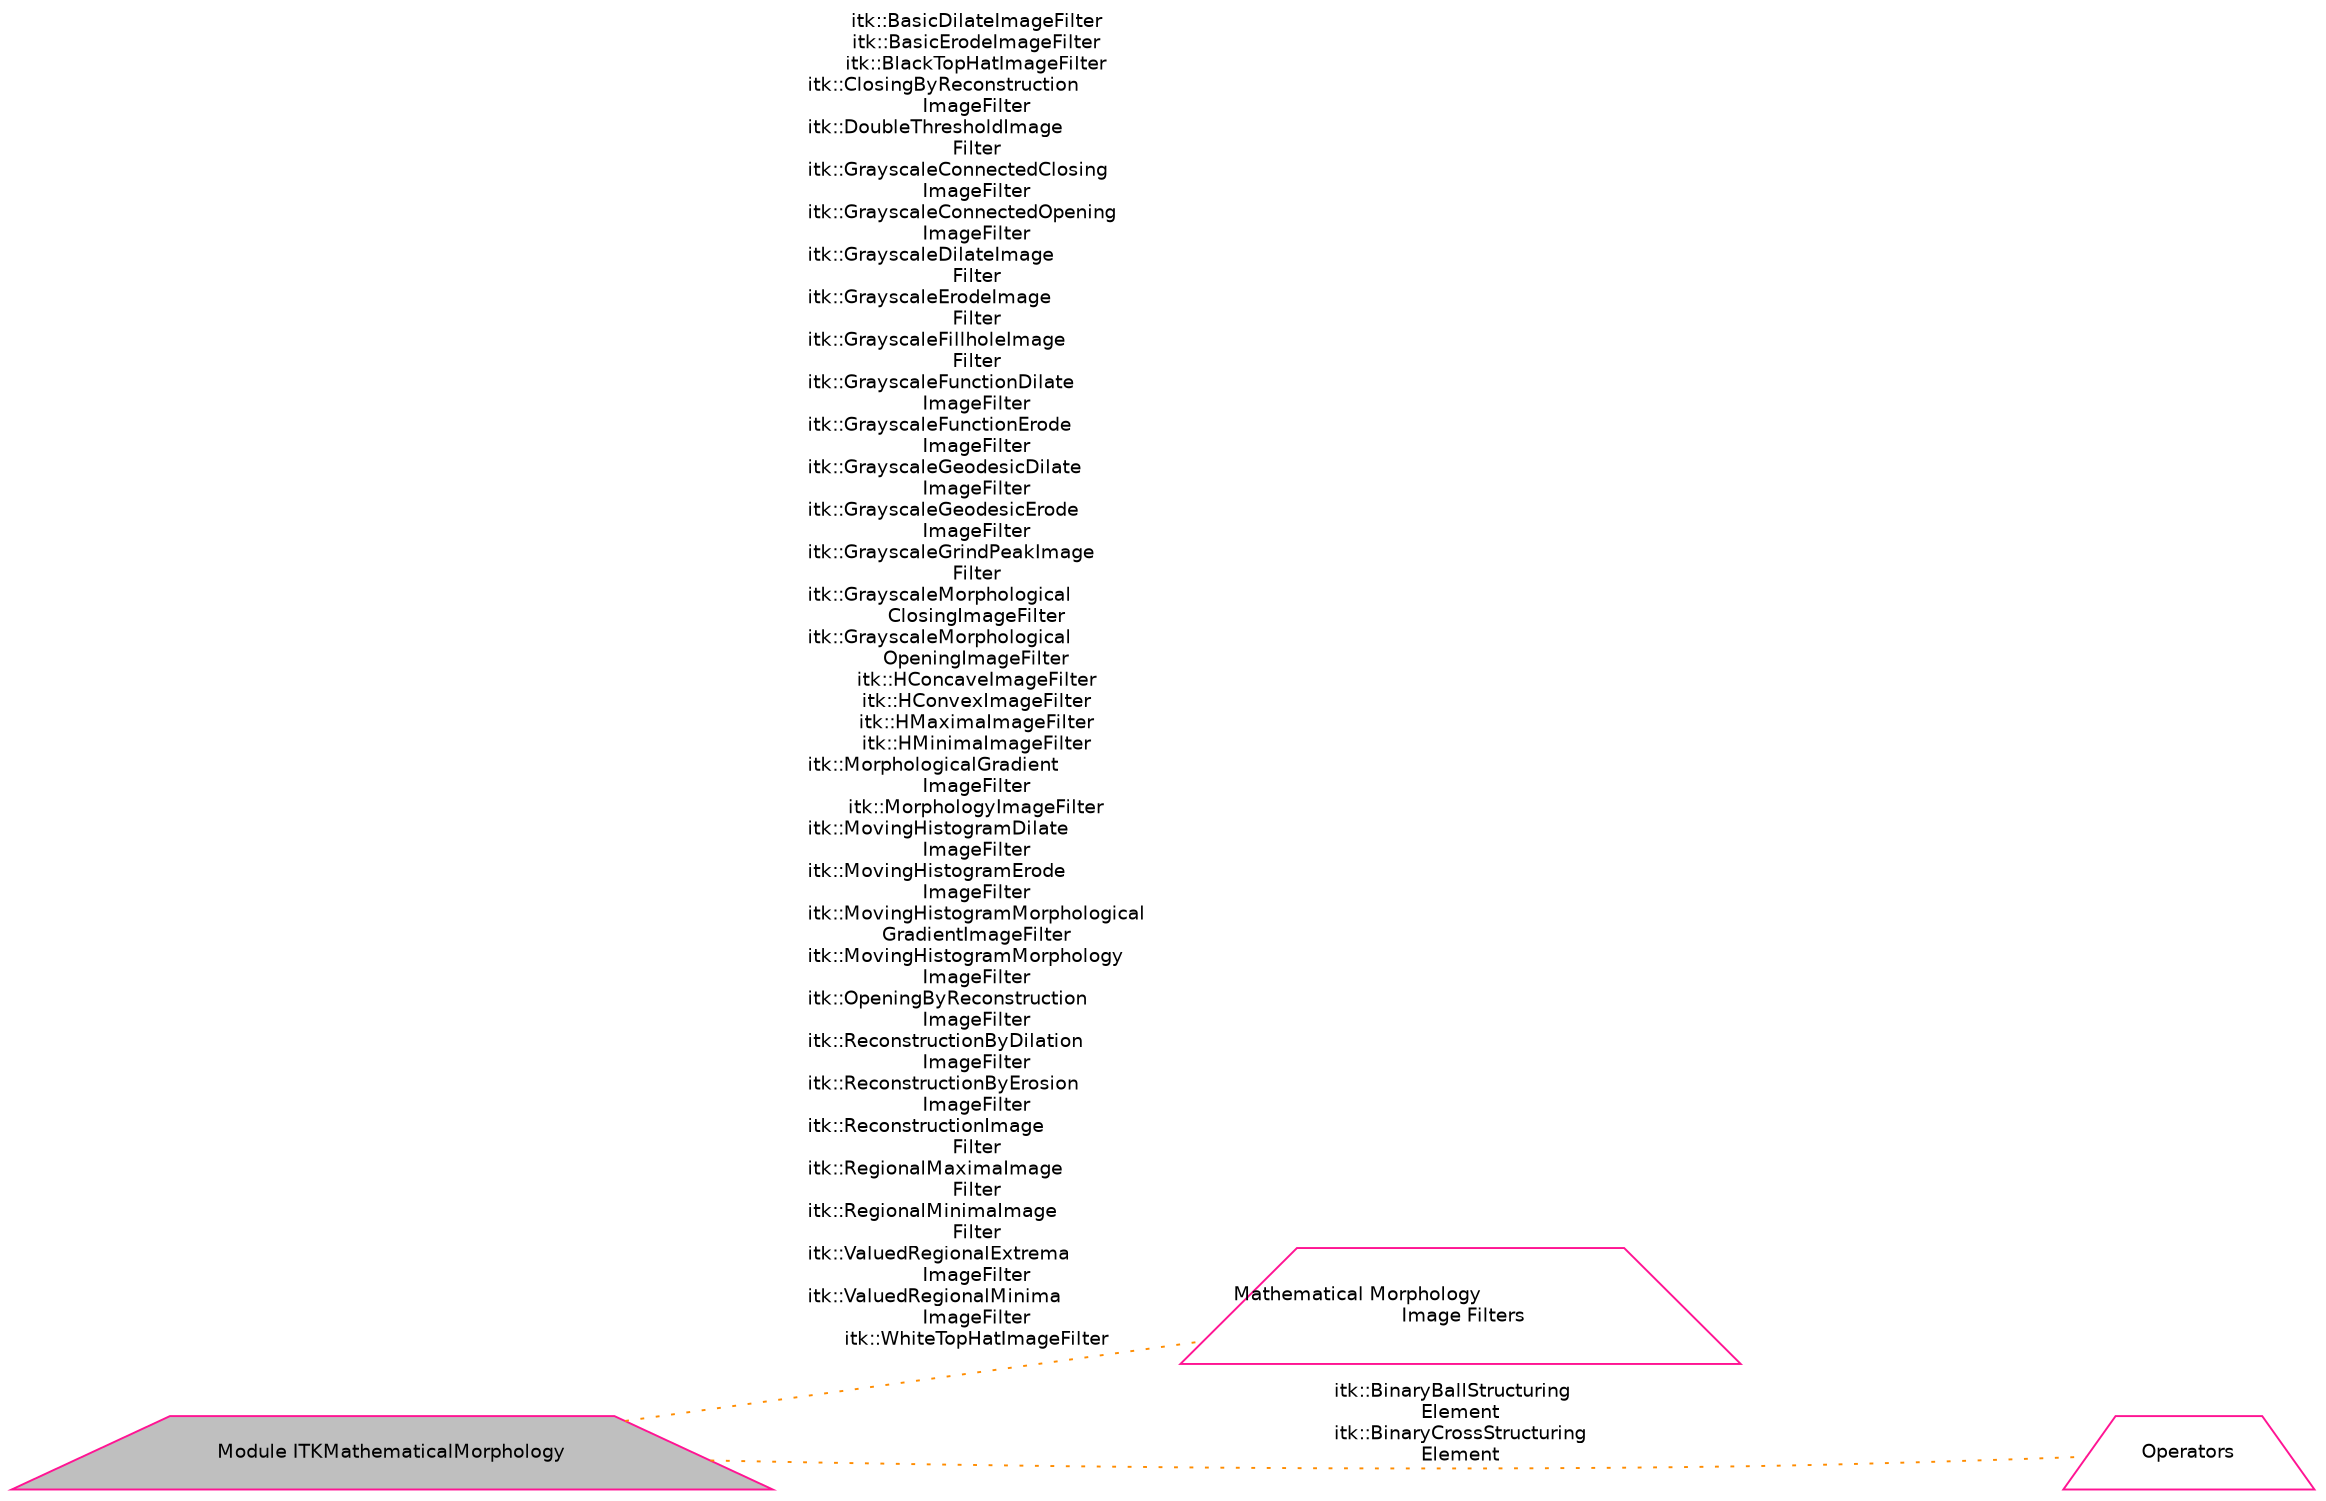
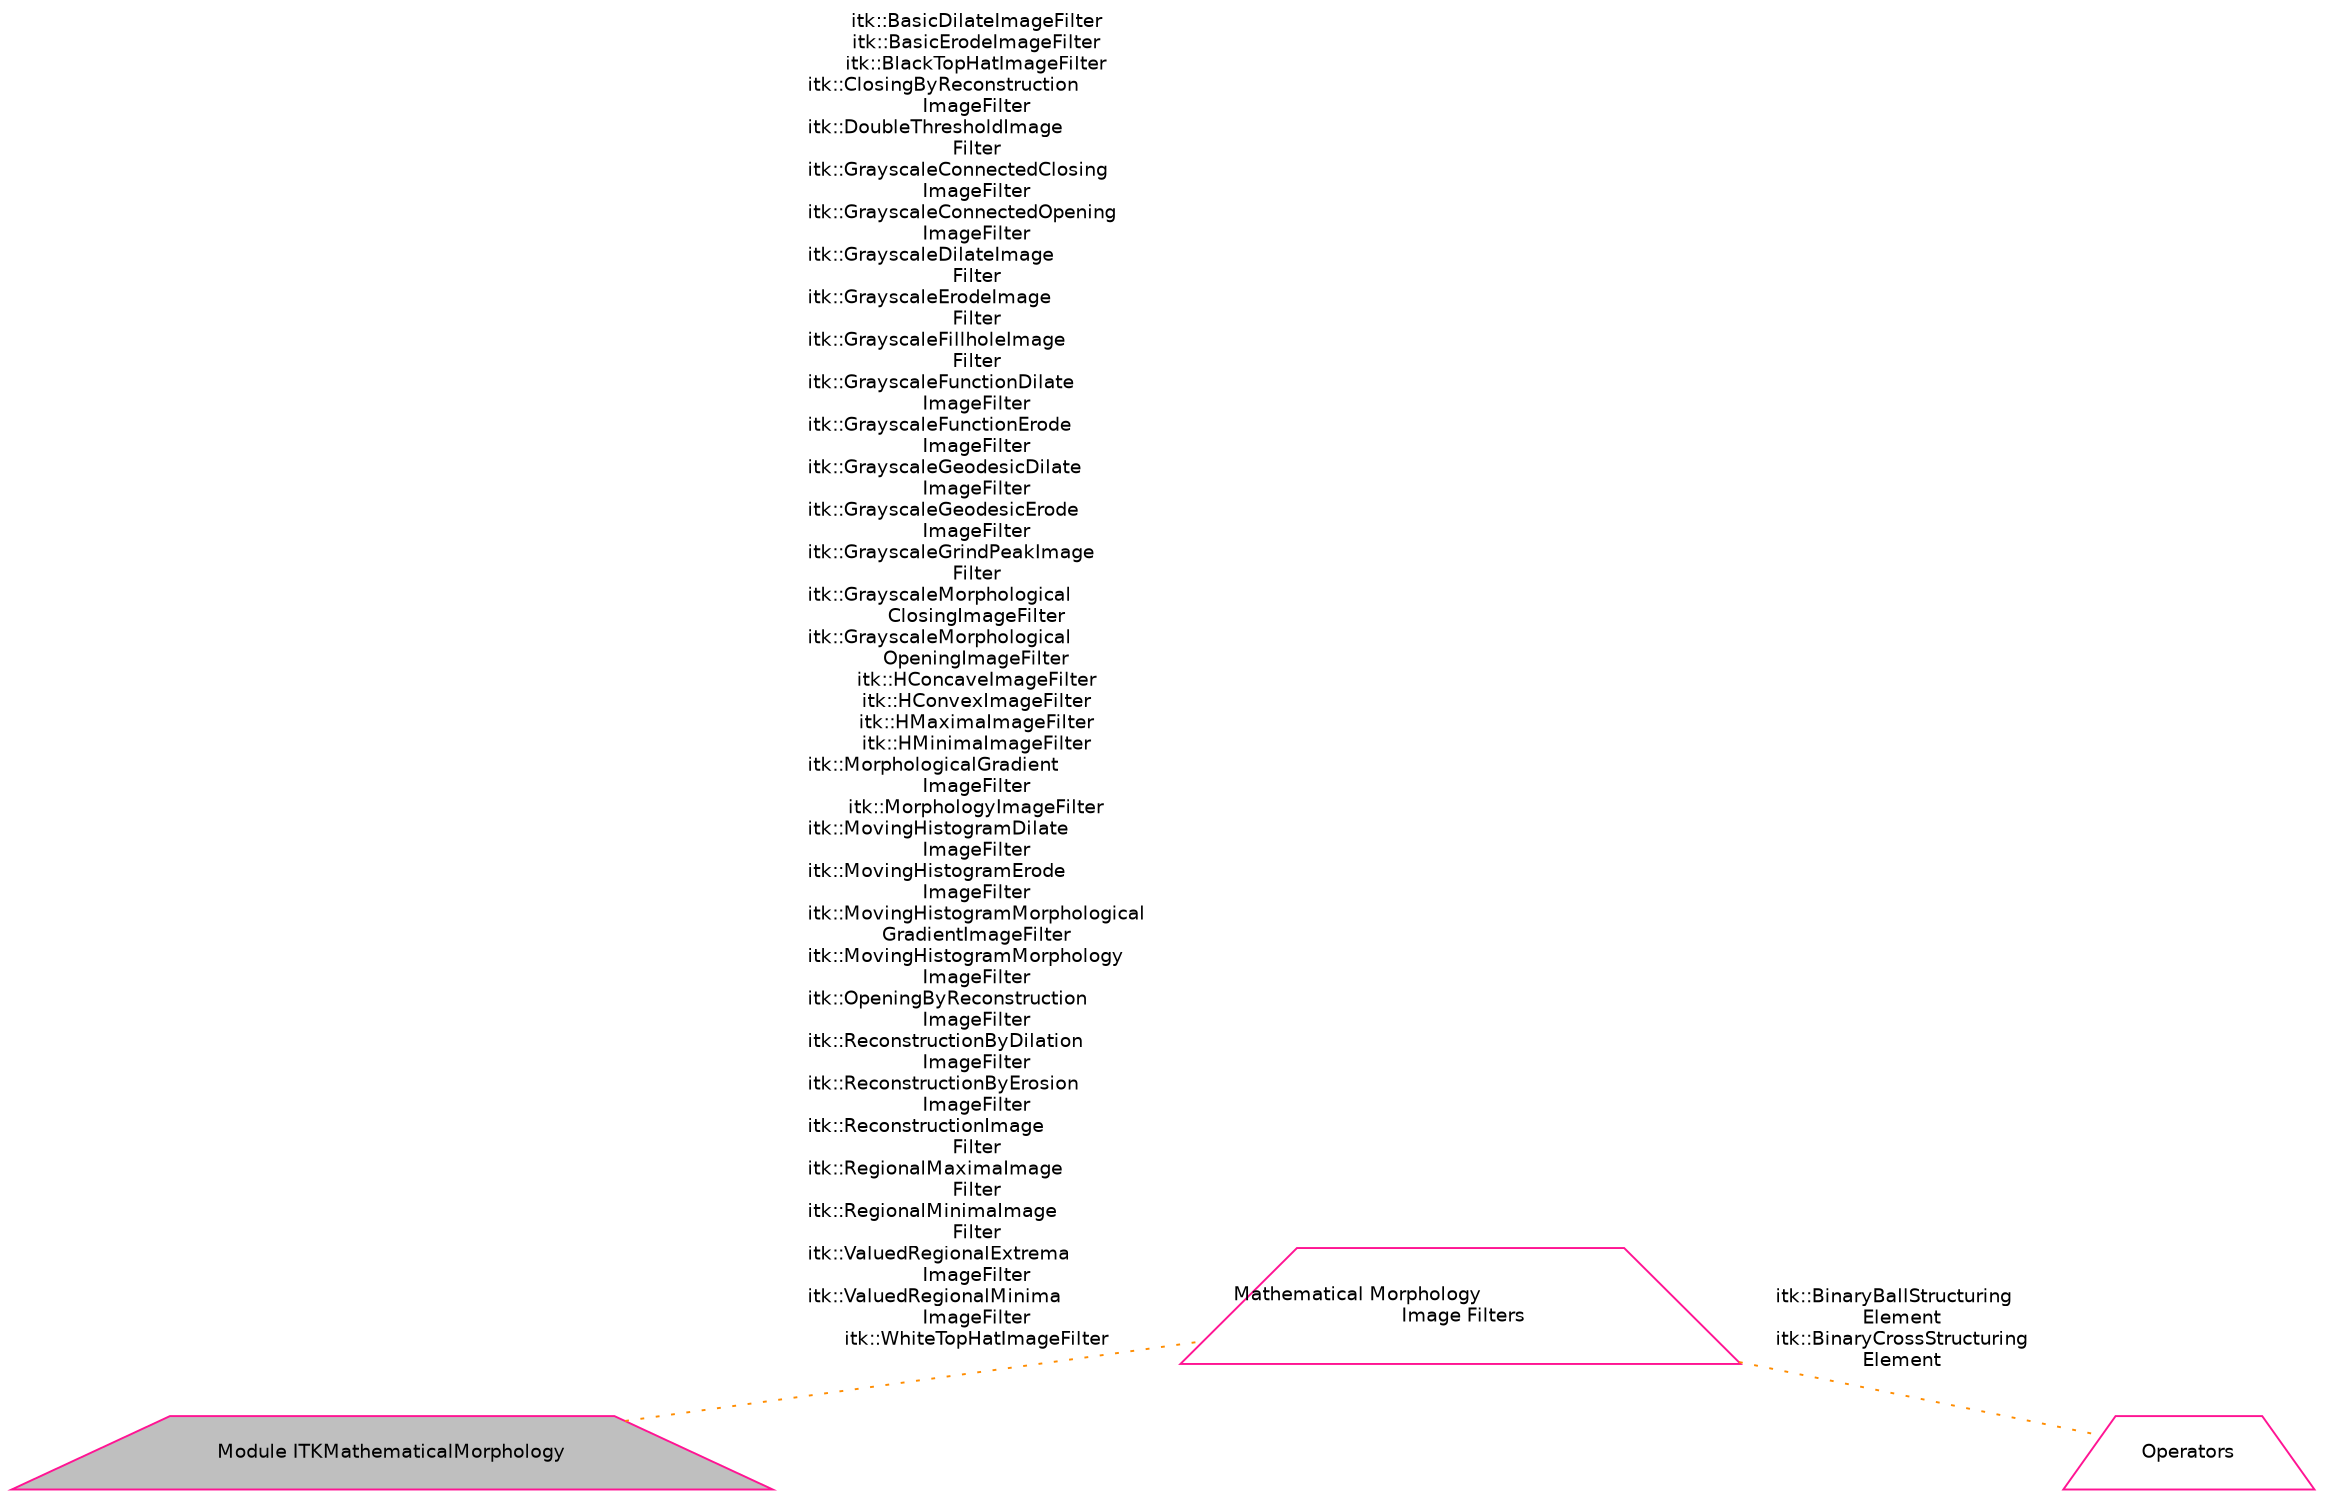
(1398, 1468) -> (1920, 1399)
